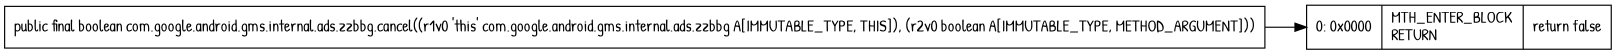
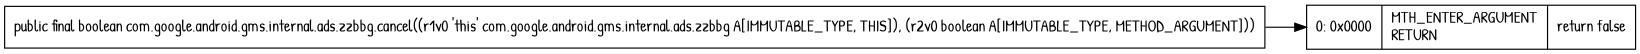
(1453, 18) -> (1465, 18)
